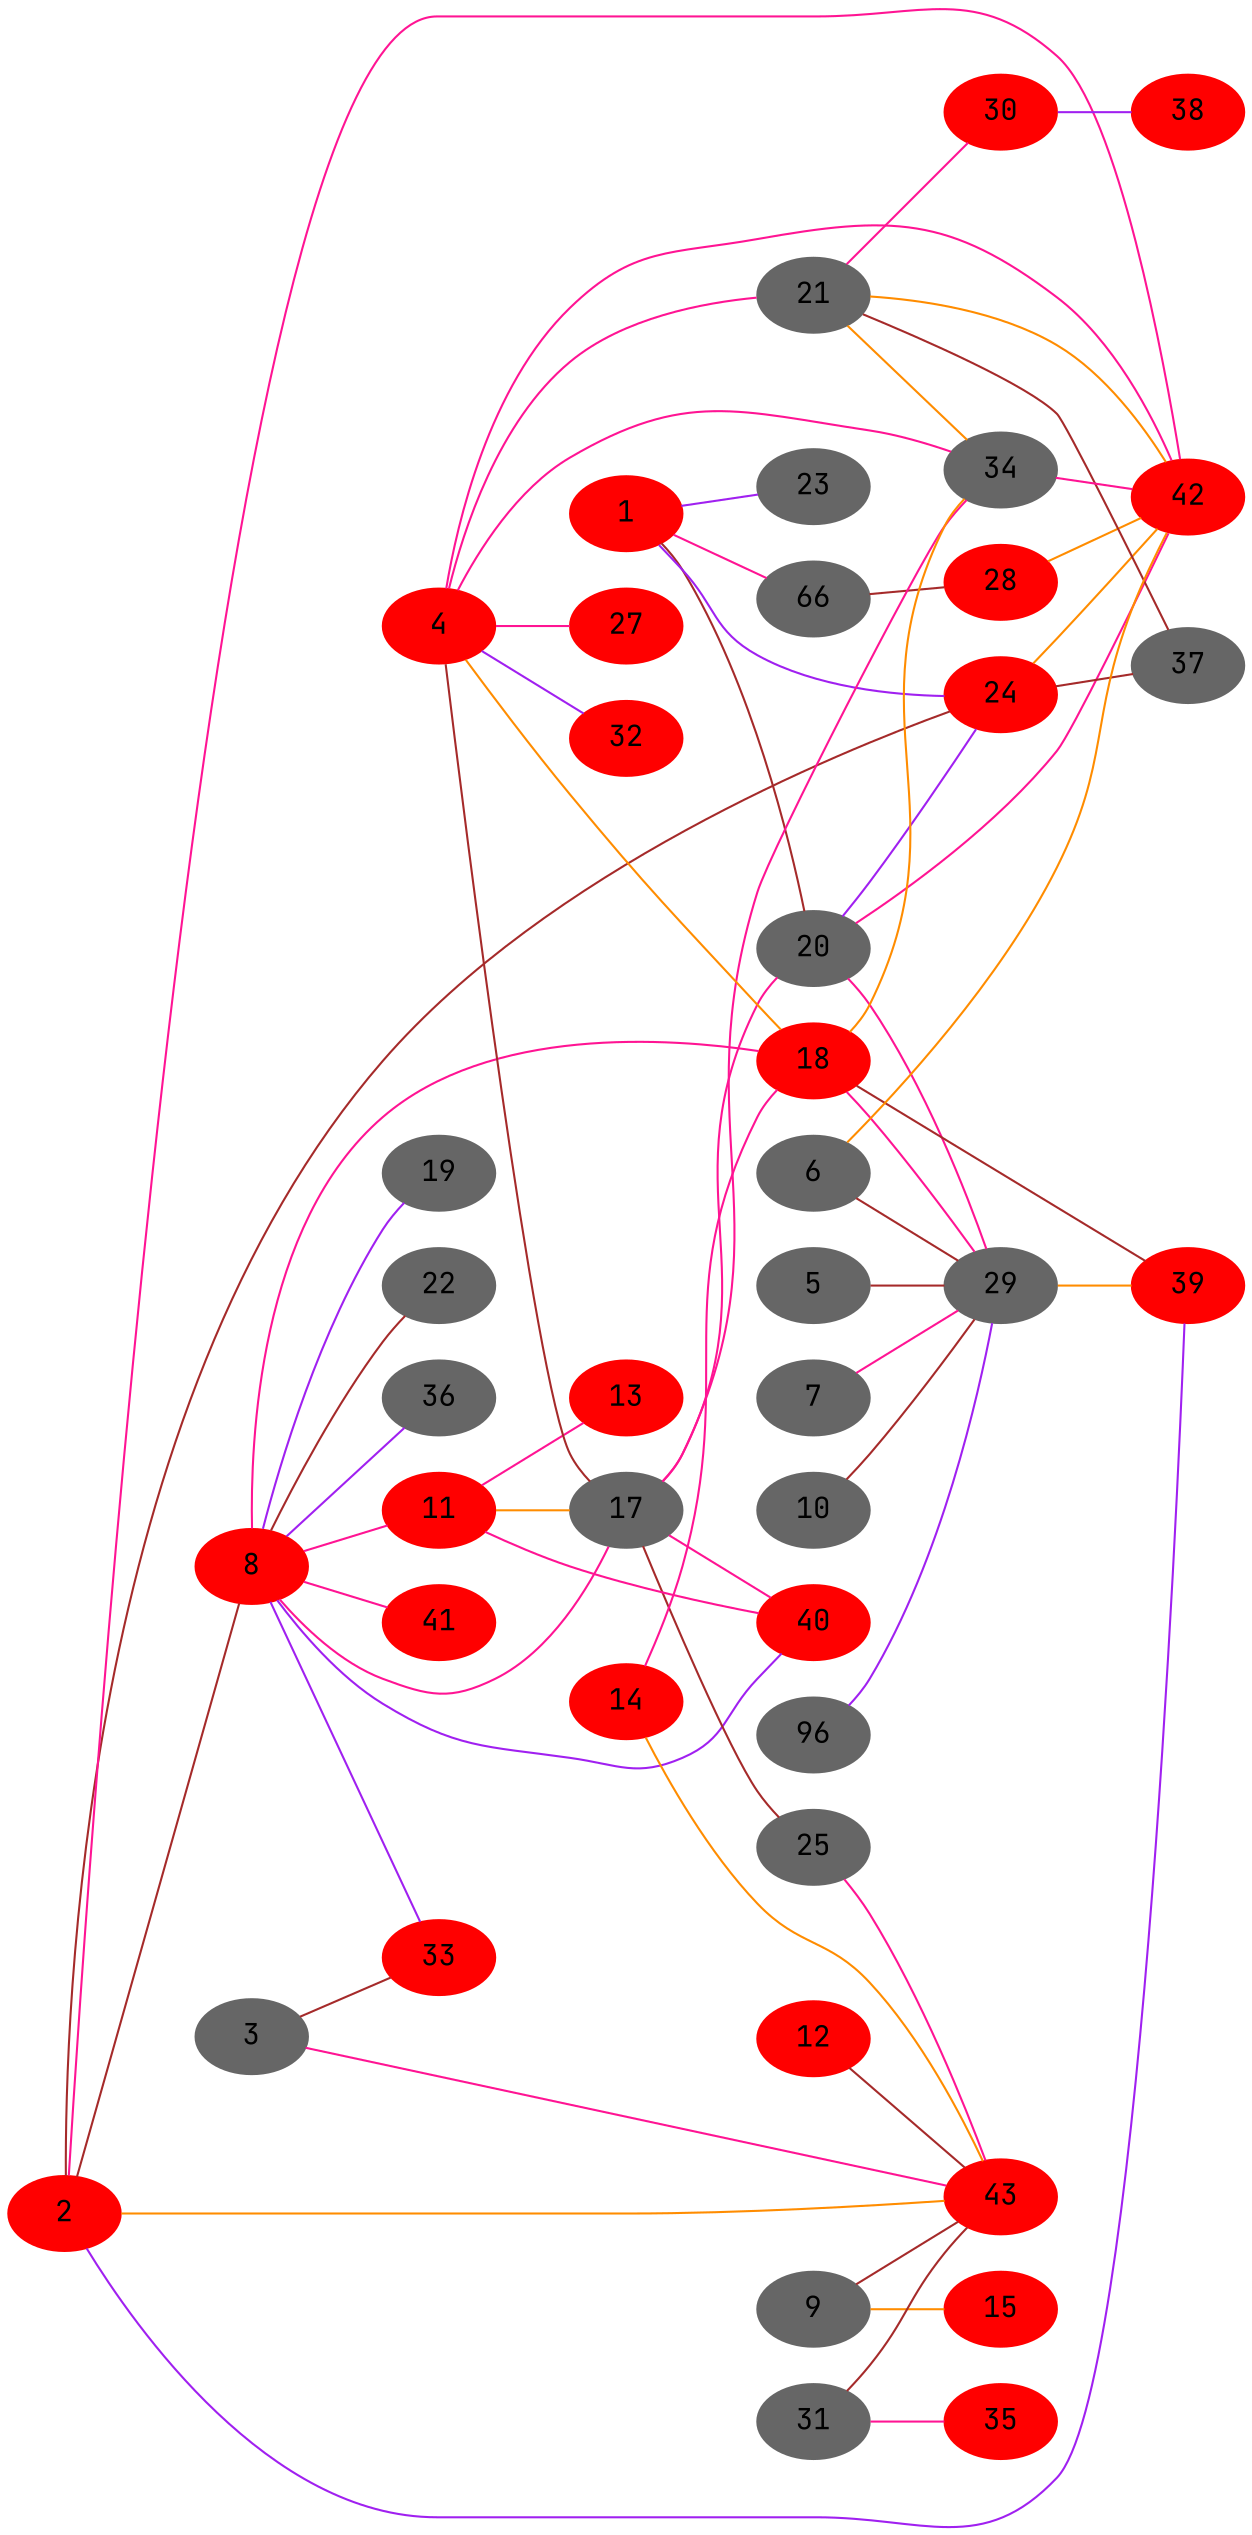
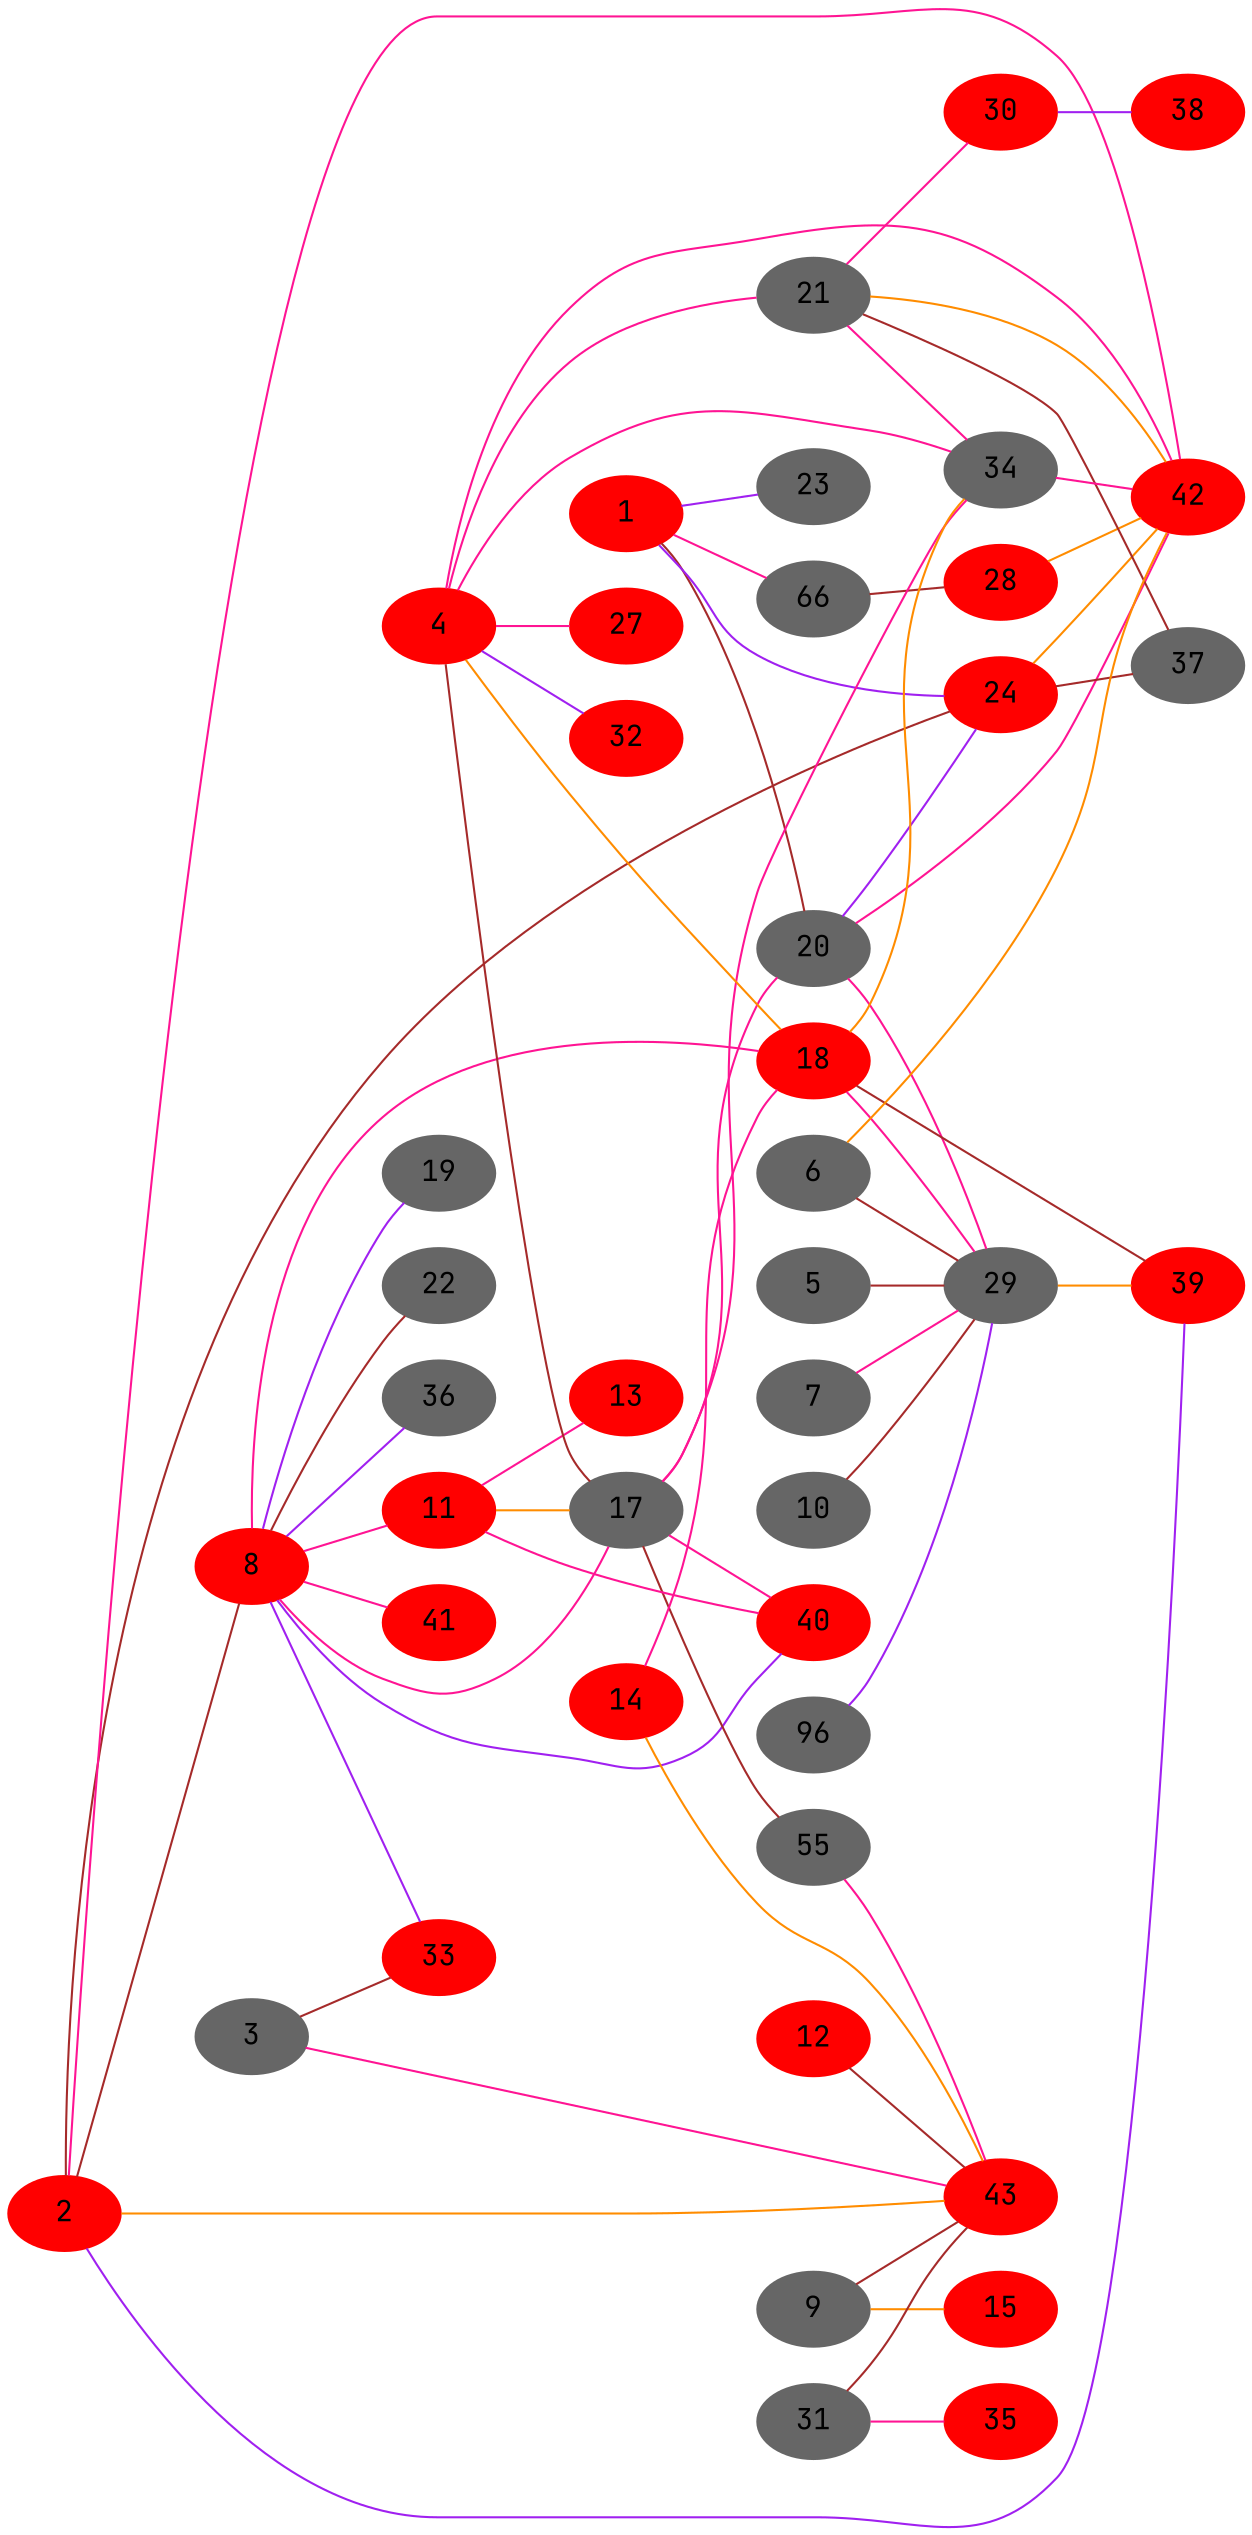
(907, 383) -> (907, 383)
(813, 1847) -> (813, 1847)
